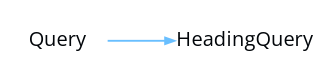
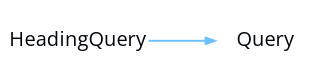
(136, 41) -> (177, 41)
